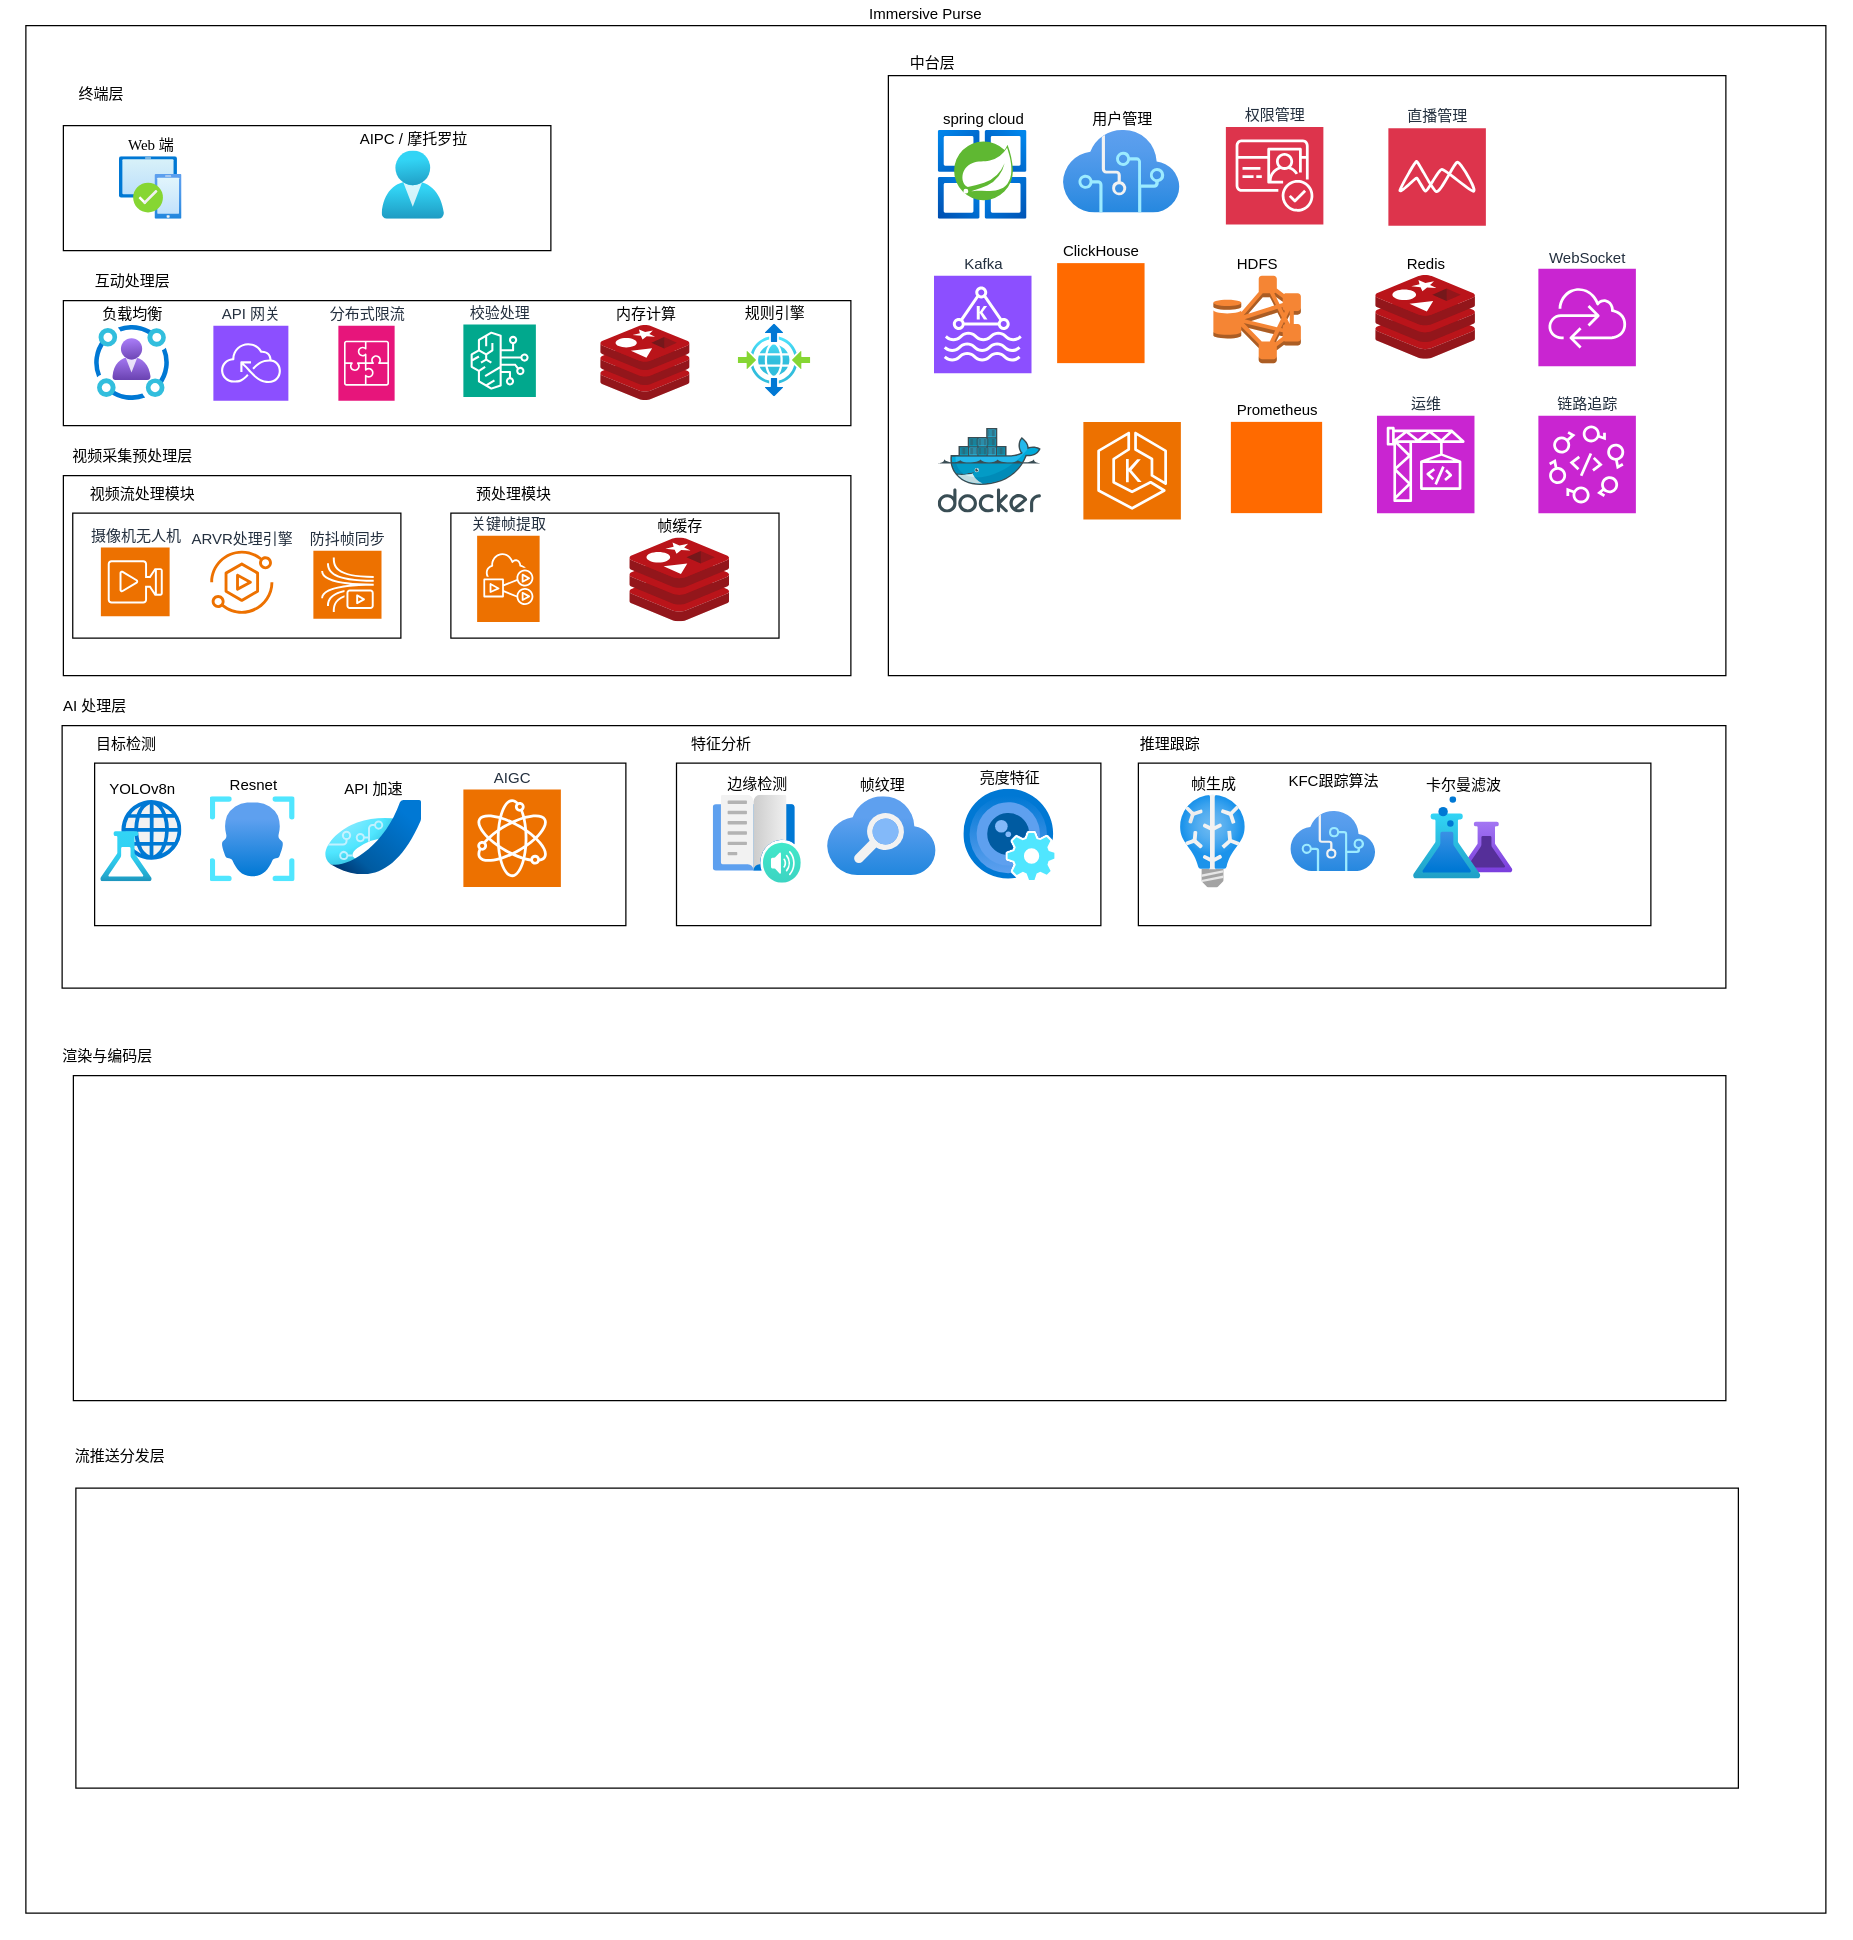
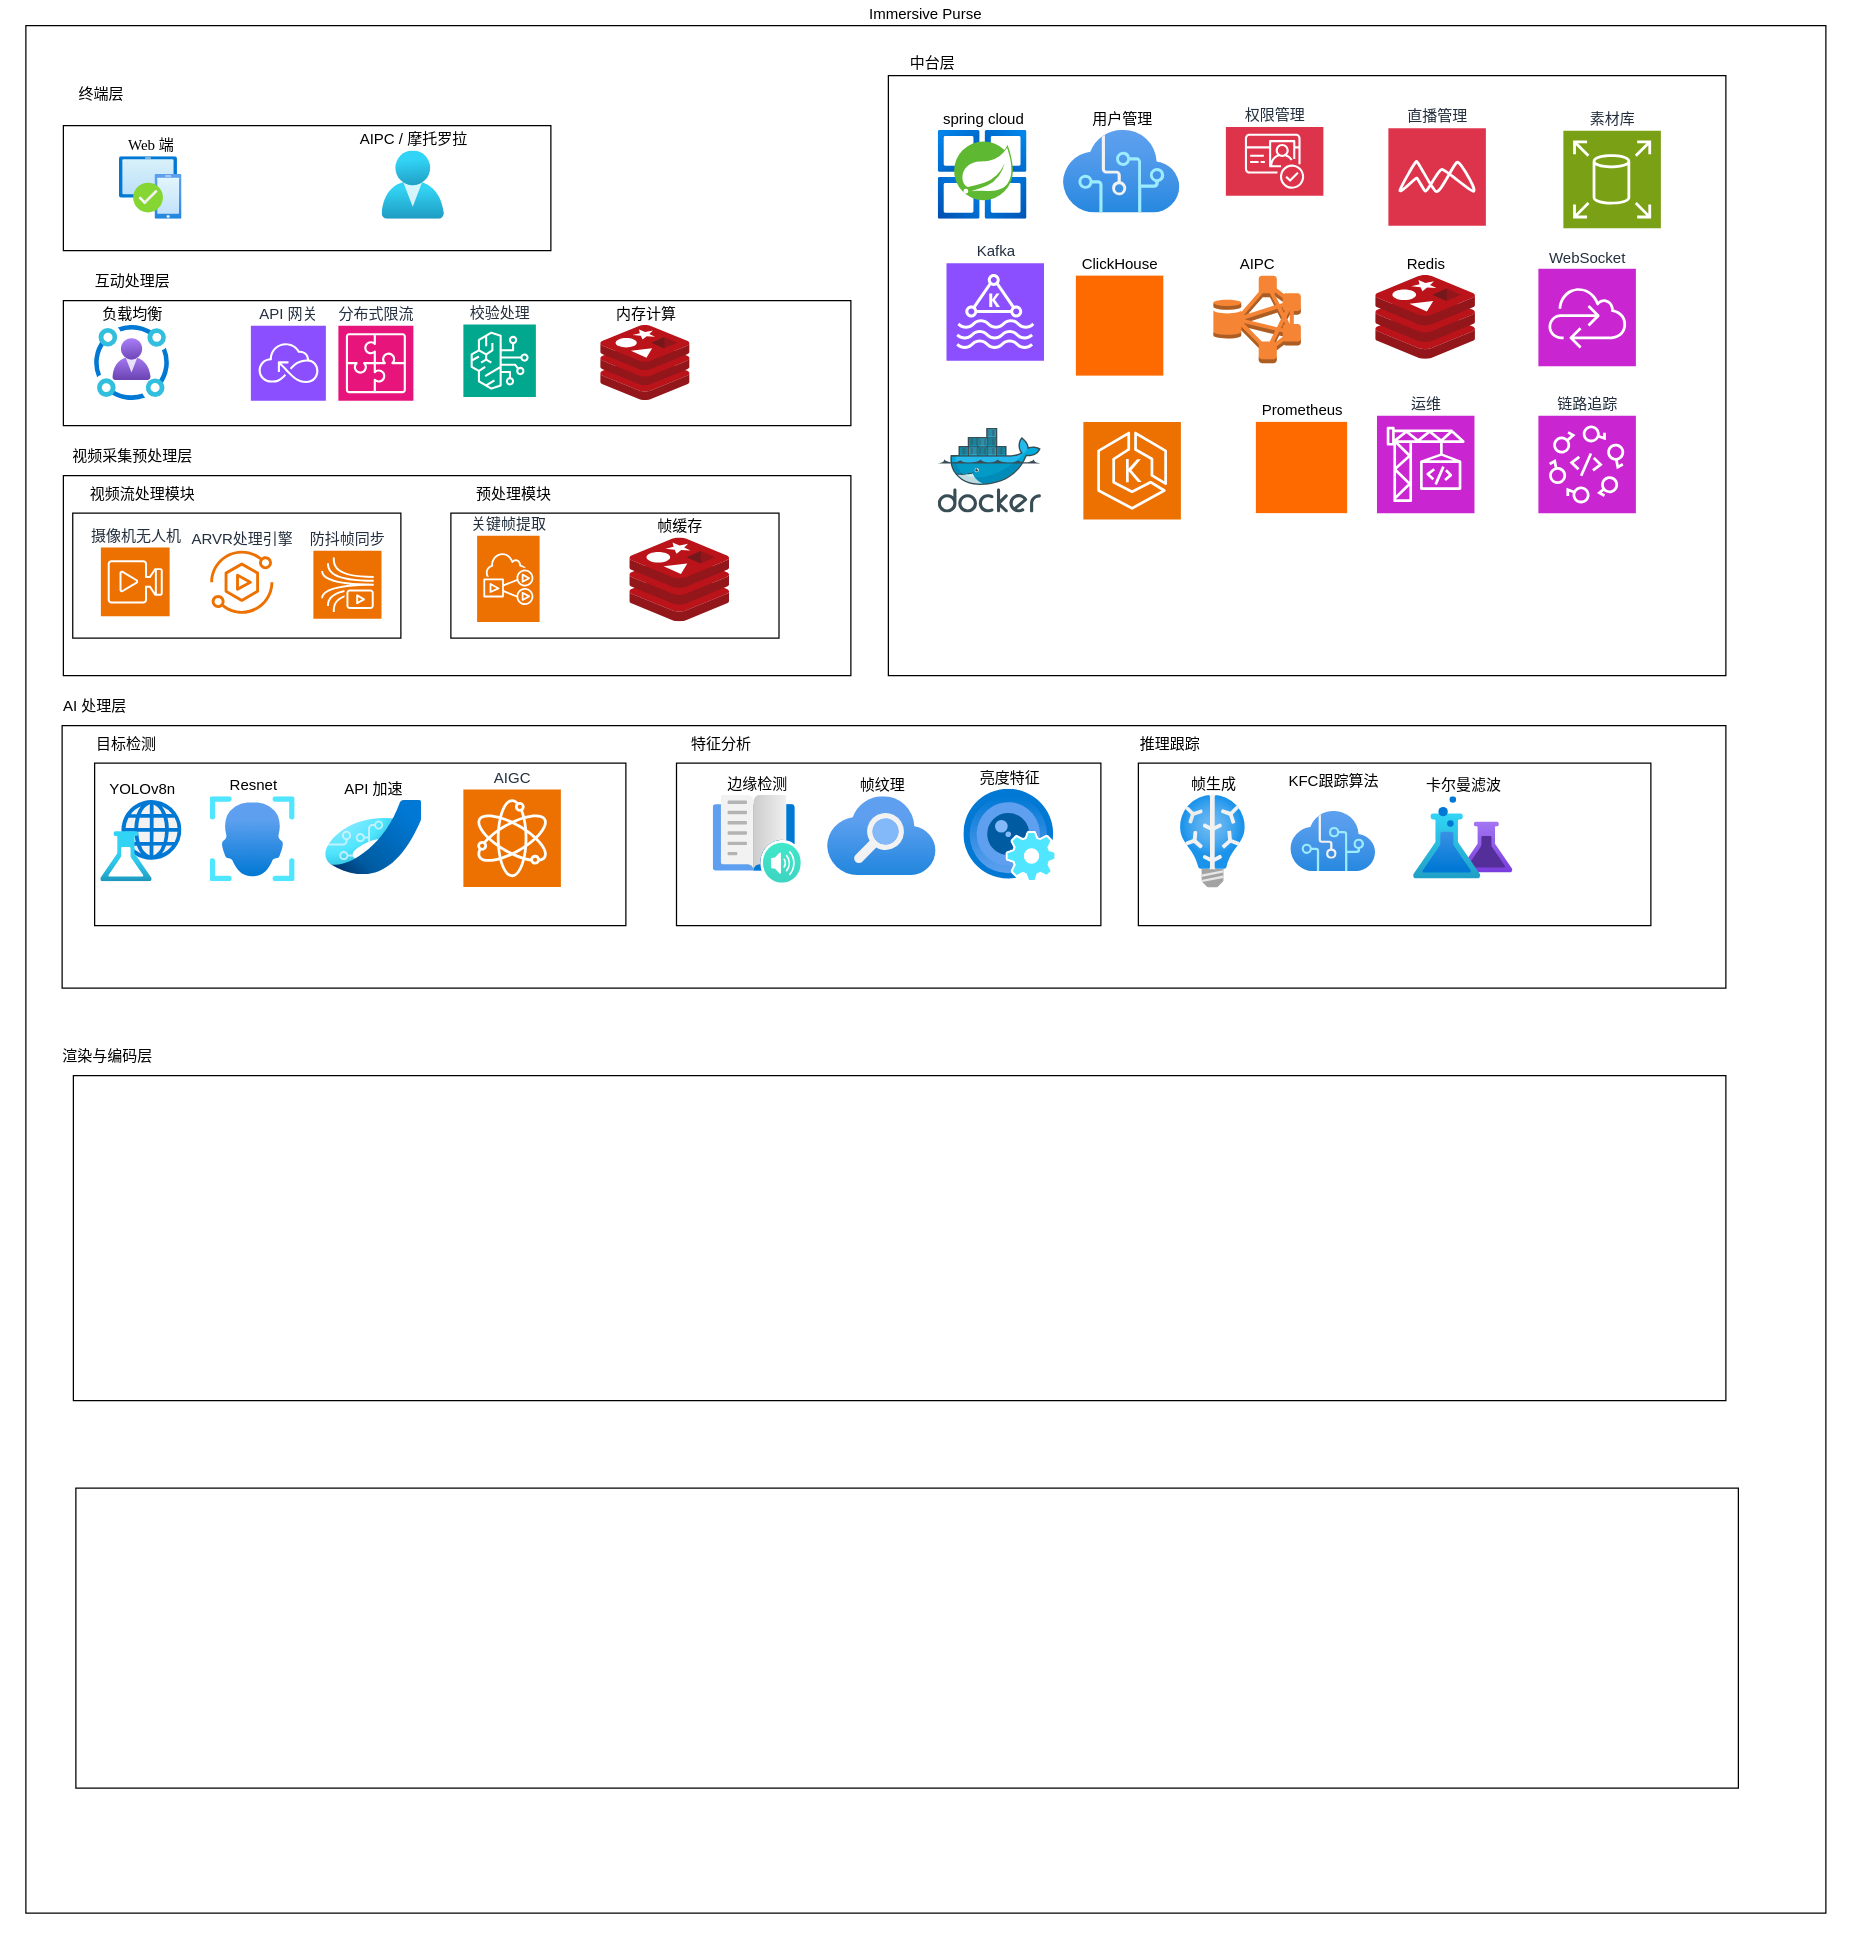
(1274, 176) -> (1274, 161)
none -> (1612, 179)
(1258, 263) -> (1258, 263)
(1101, 313) -> (1119, 326)
(983, 324) -> (995, 312)
(774, 361) -> none
(251, 363) -> (288, 363)
(366, 363) -> (376, 363)
(1276, 468) -> (1301, 468)
(119, 1457) -> none
